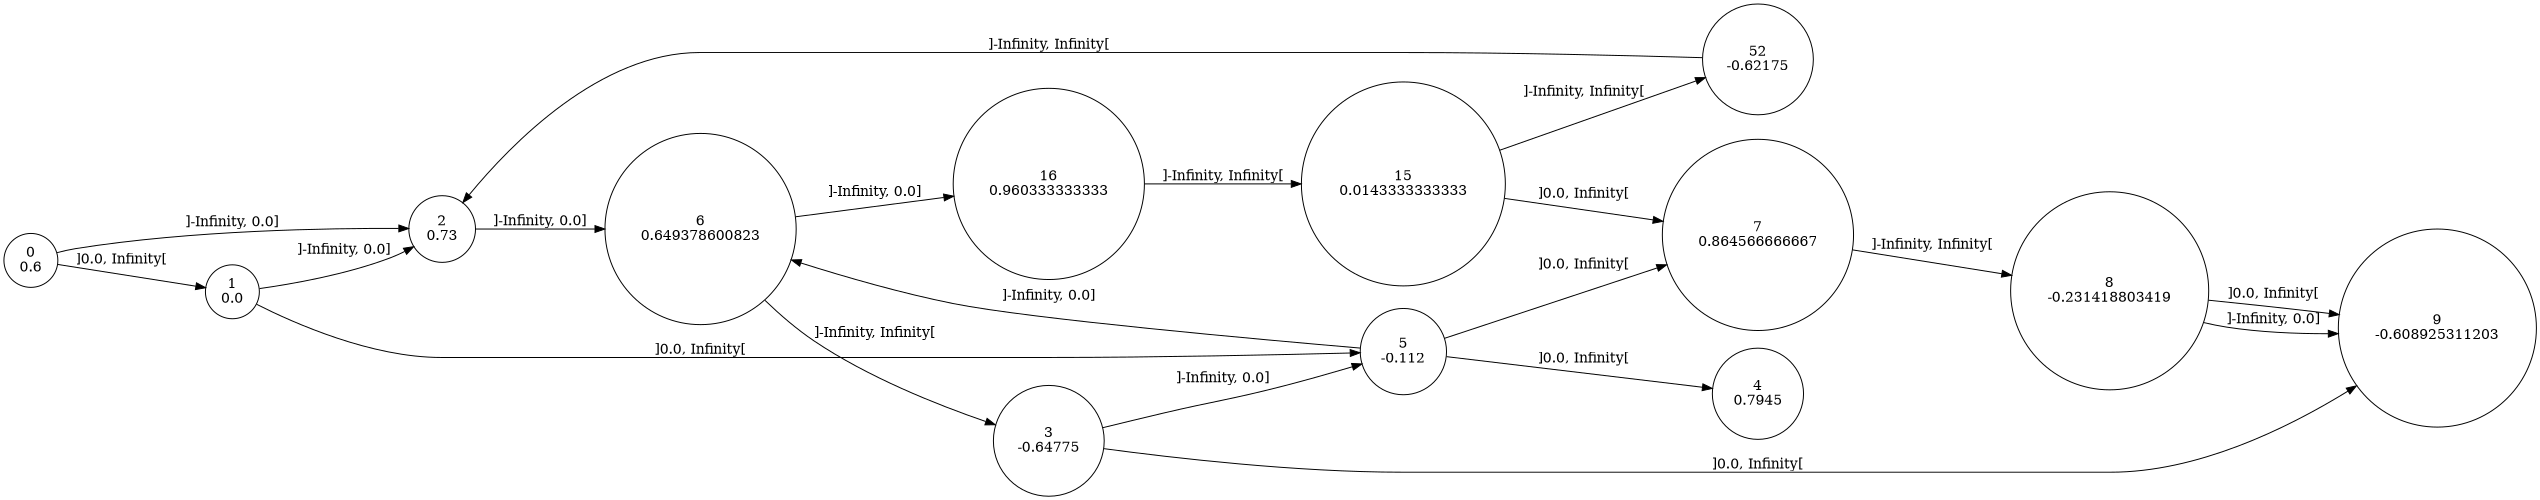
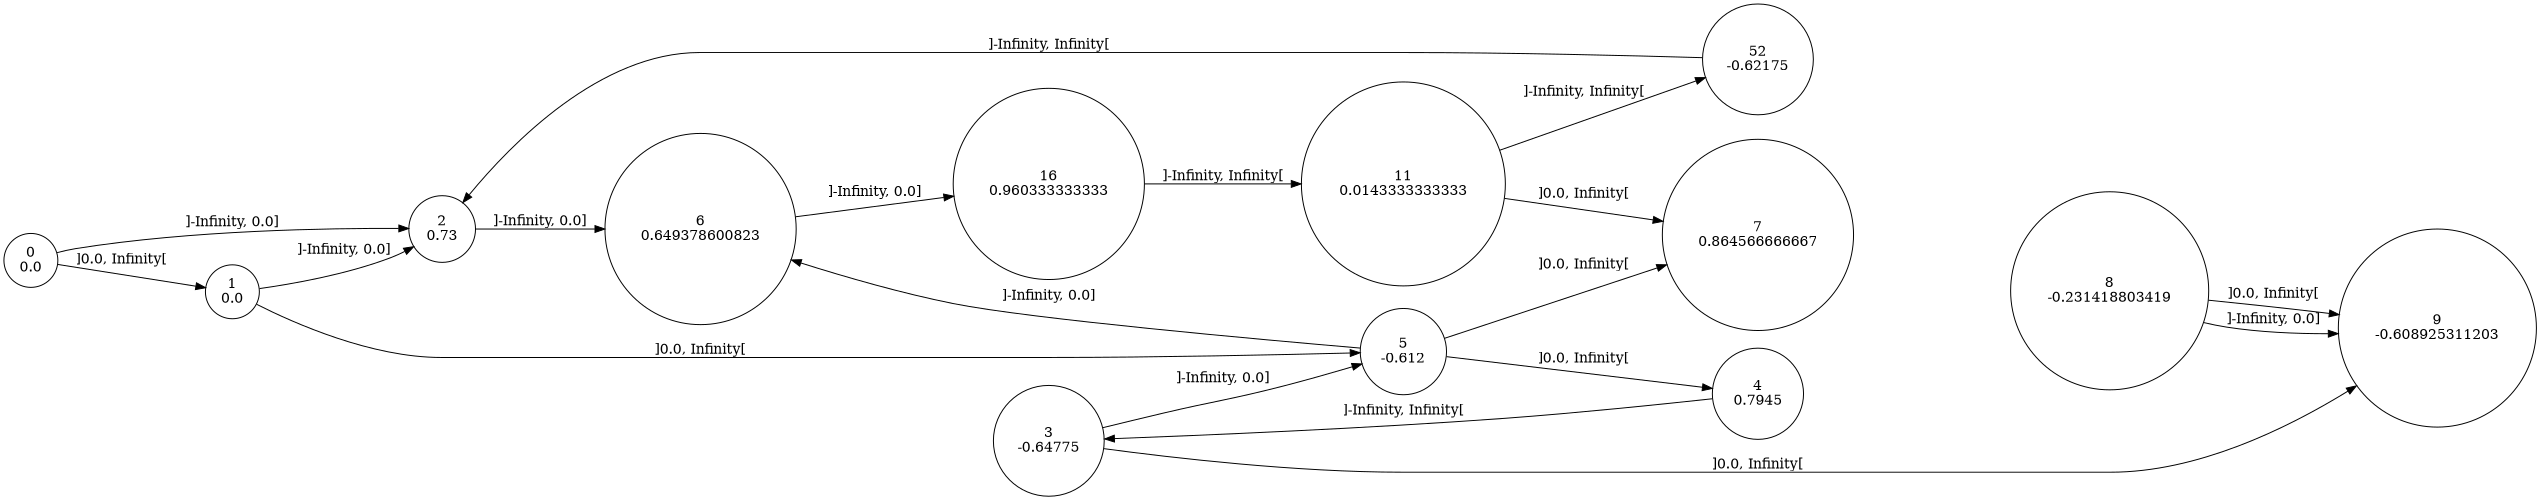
(1403, 184) -> (1403, 184)
(31, 260) -> (31, 260)
(1927, 262) -> none
(1403, 352) -> (1403, 352)
(869, 373) -> (1414, 424)
